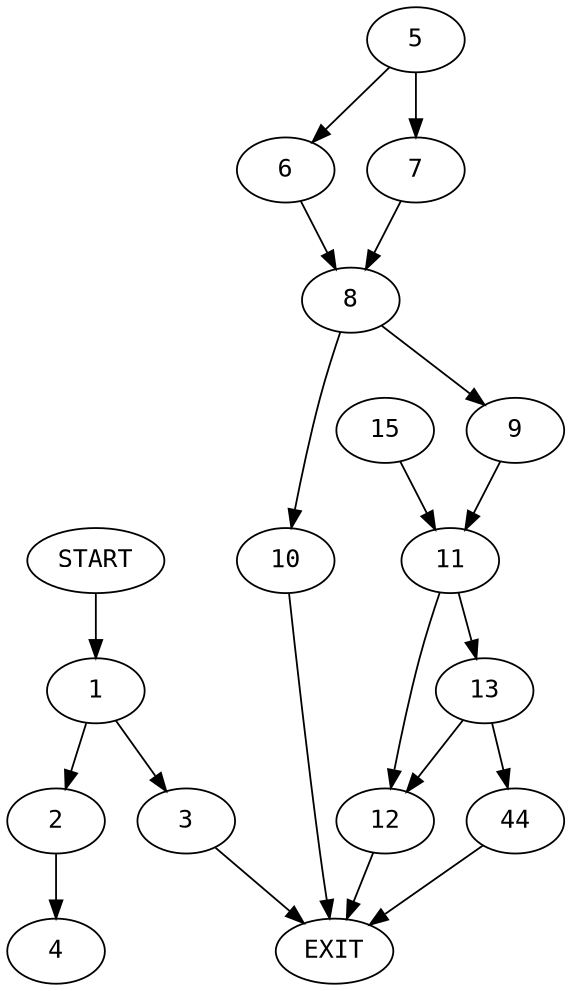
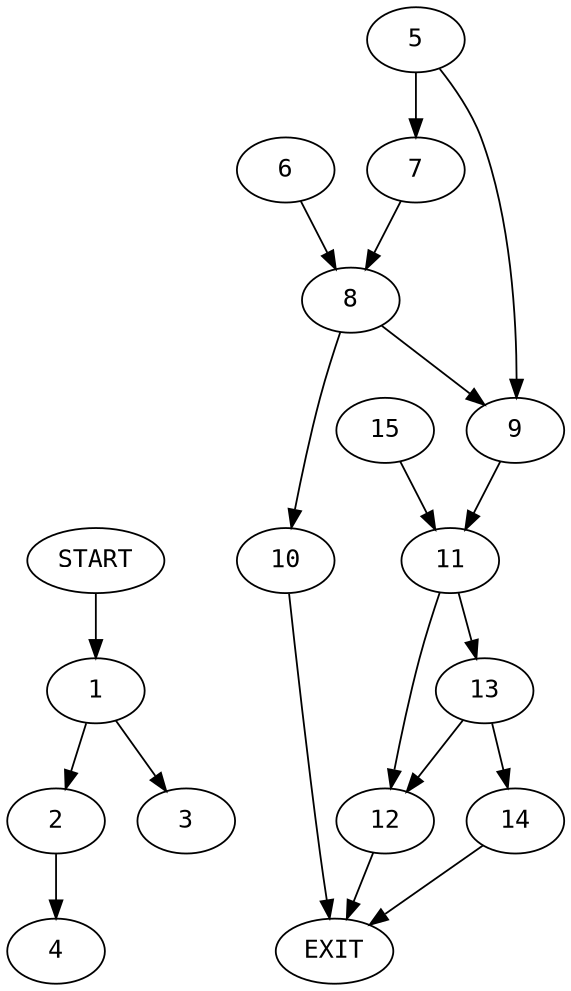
(358, 98) -> (502, 217)
(515, 821) -> (515, 821)
(253, 879) -> none
